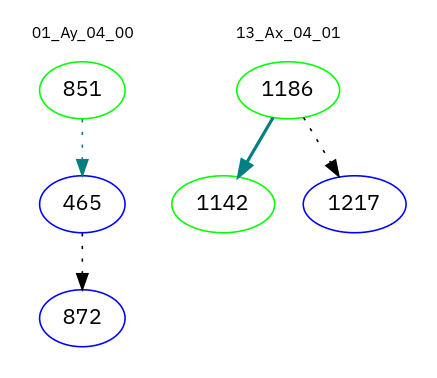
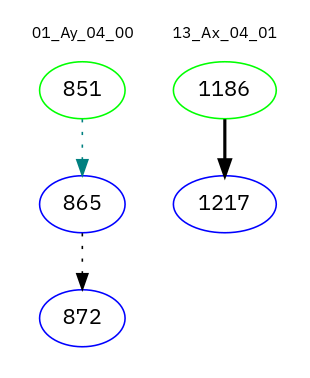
(317, 140) -> (225, 139)
(82, 204) -> (82, 204)
(223, 204) -> none
